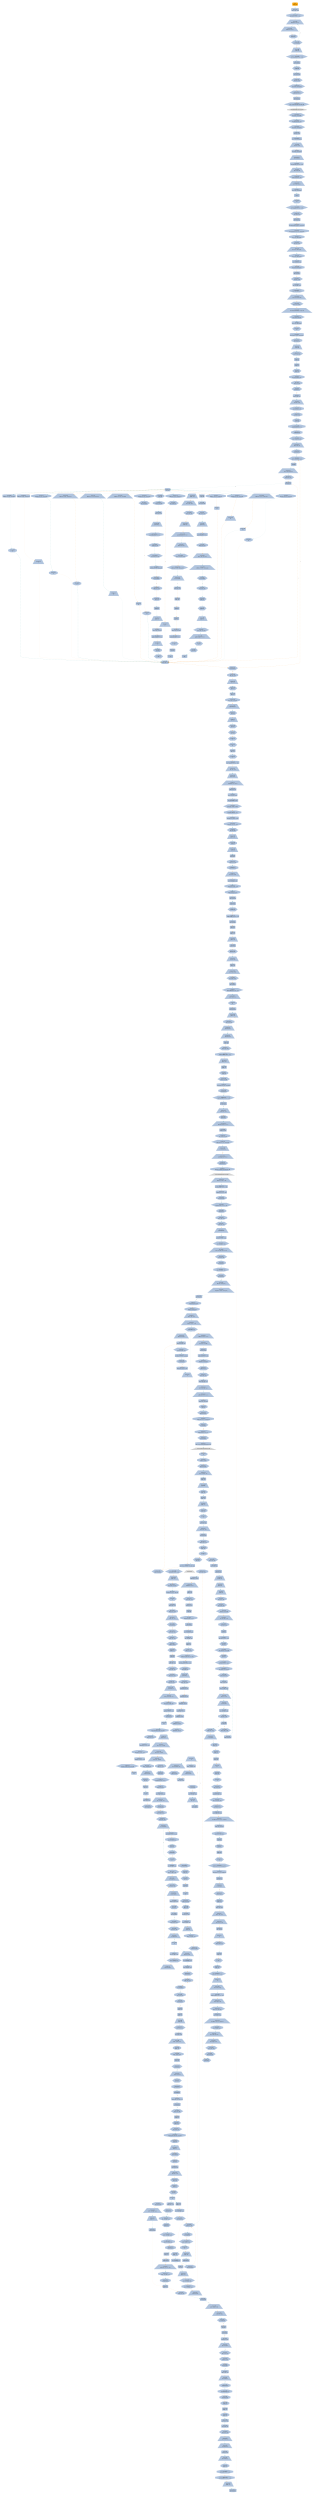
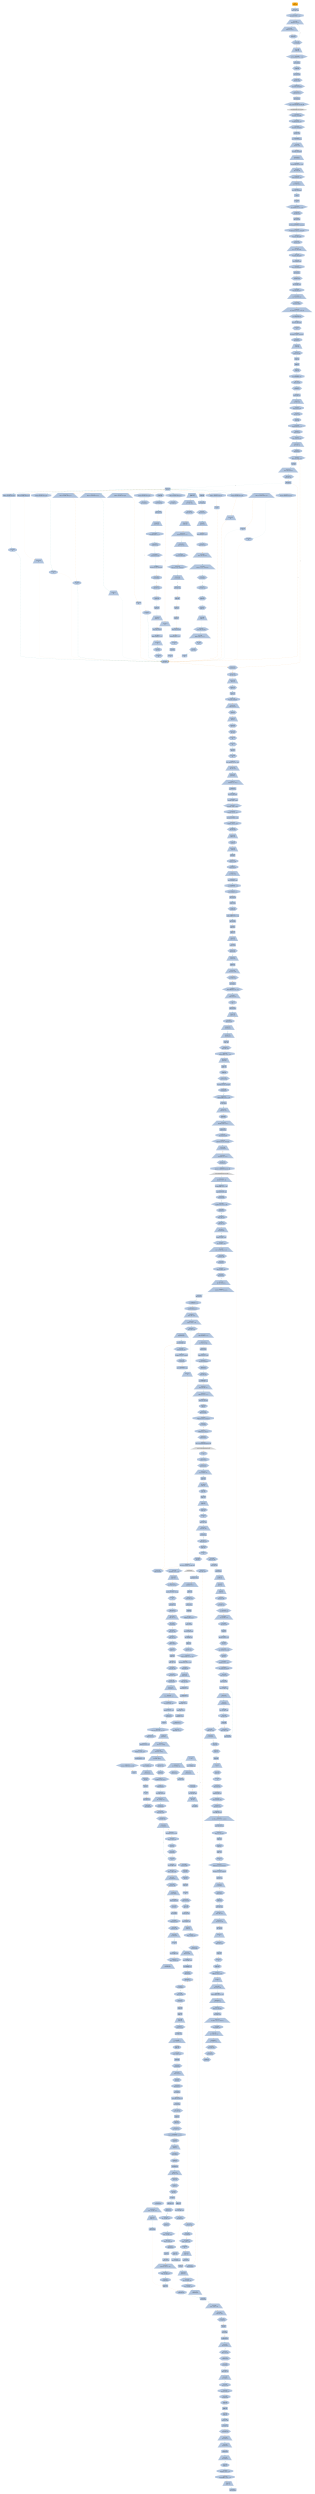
(297, 201) -> (297, 201)
